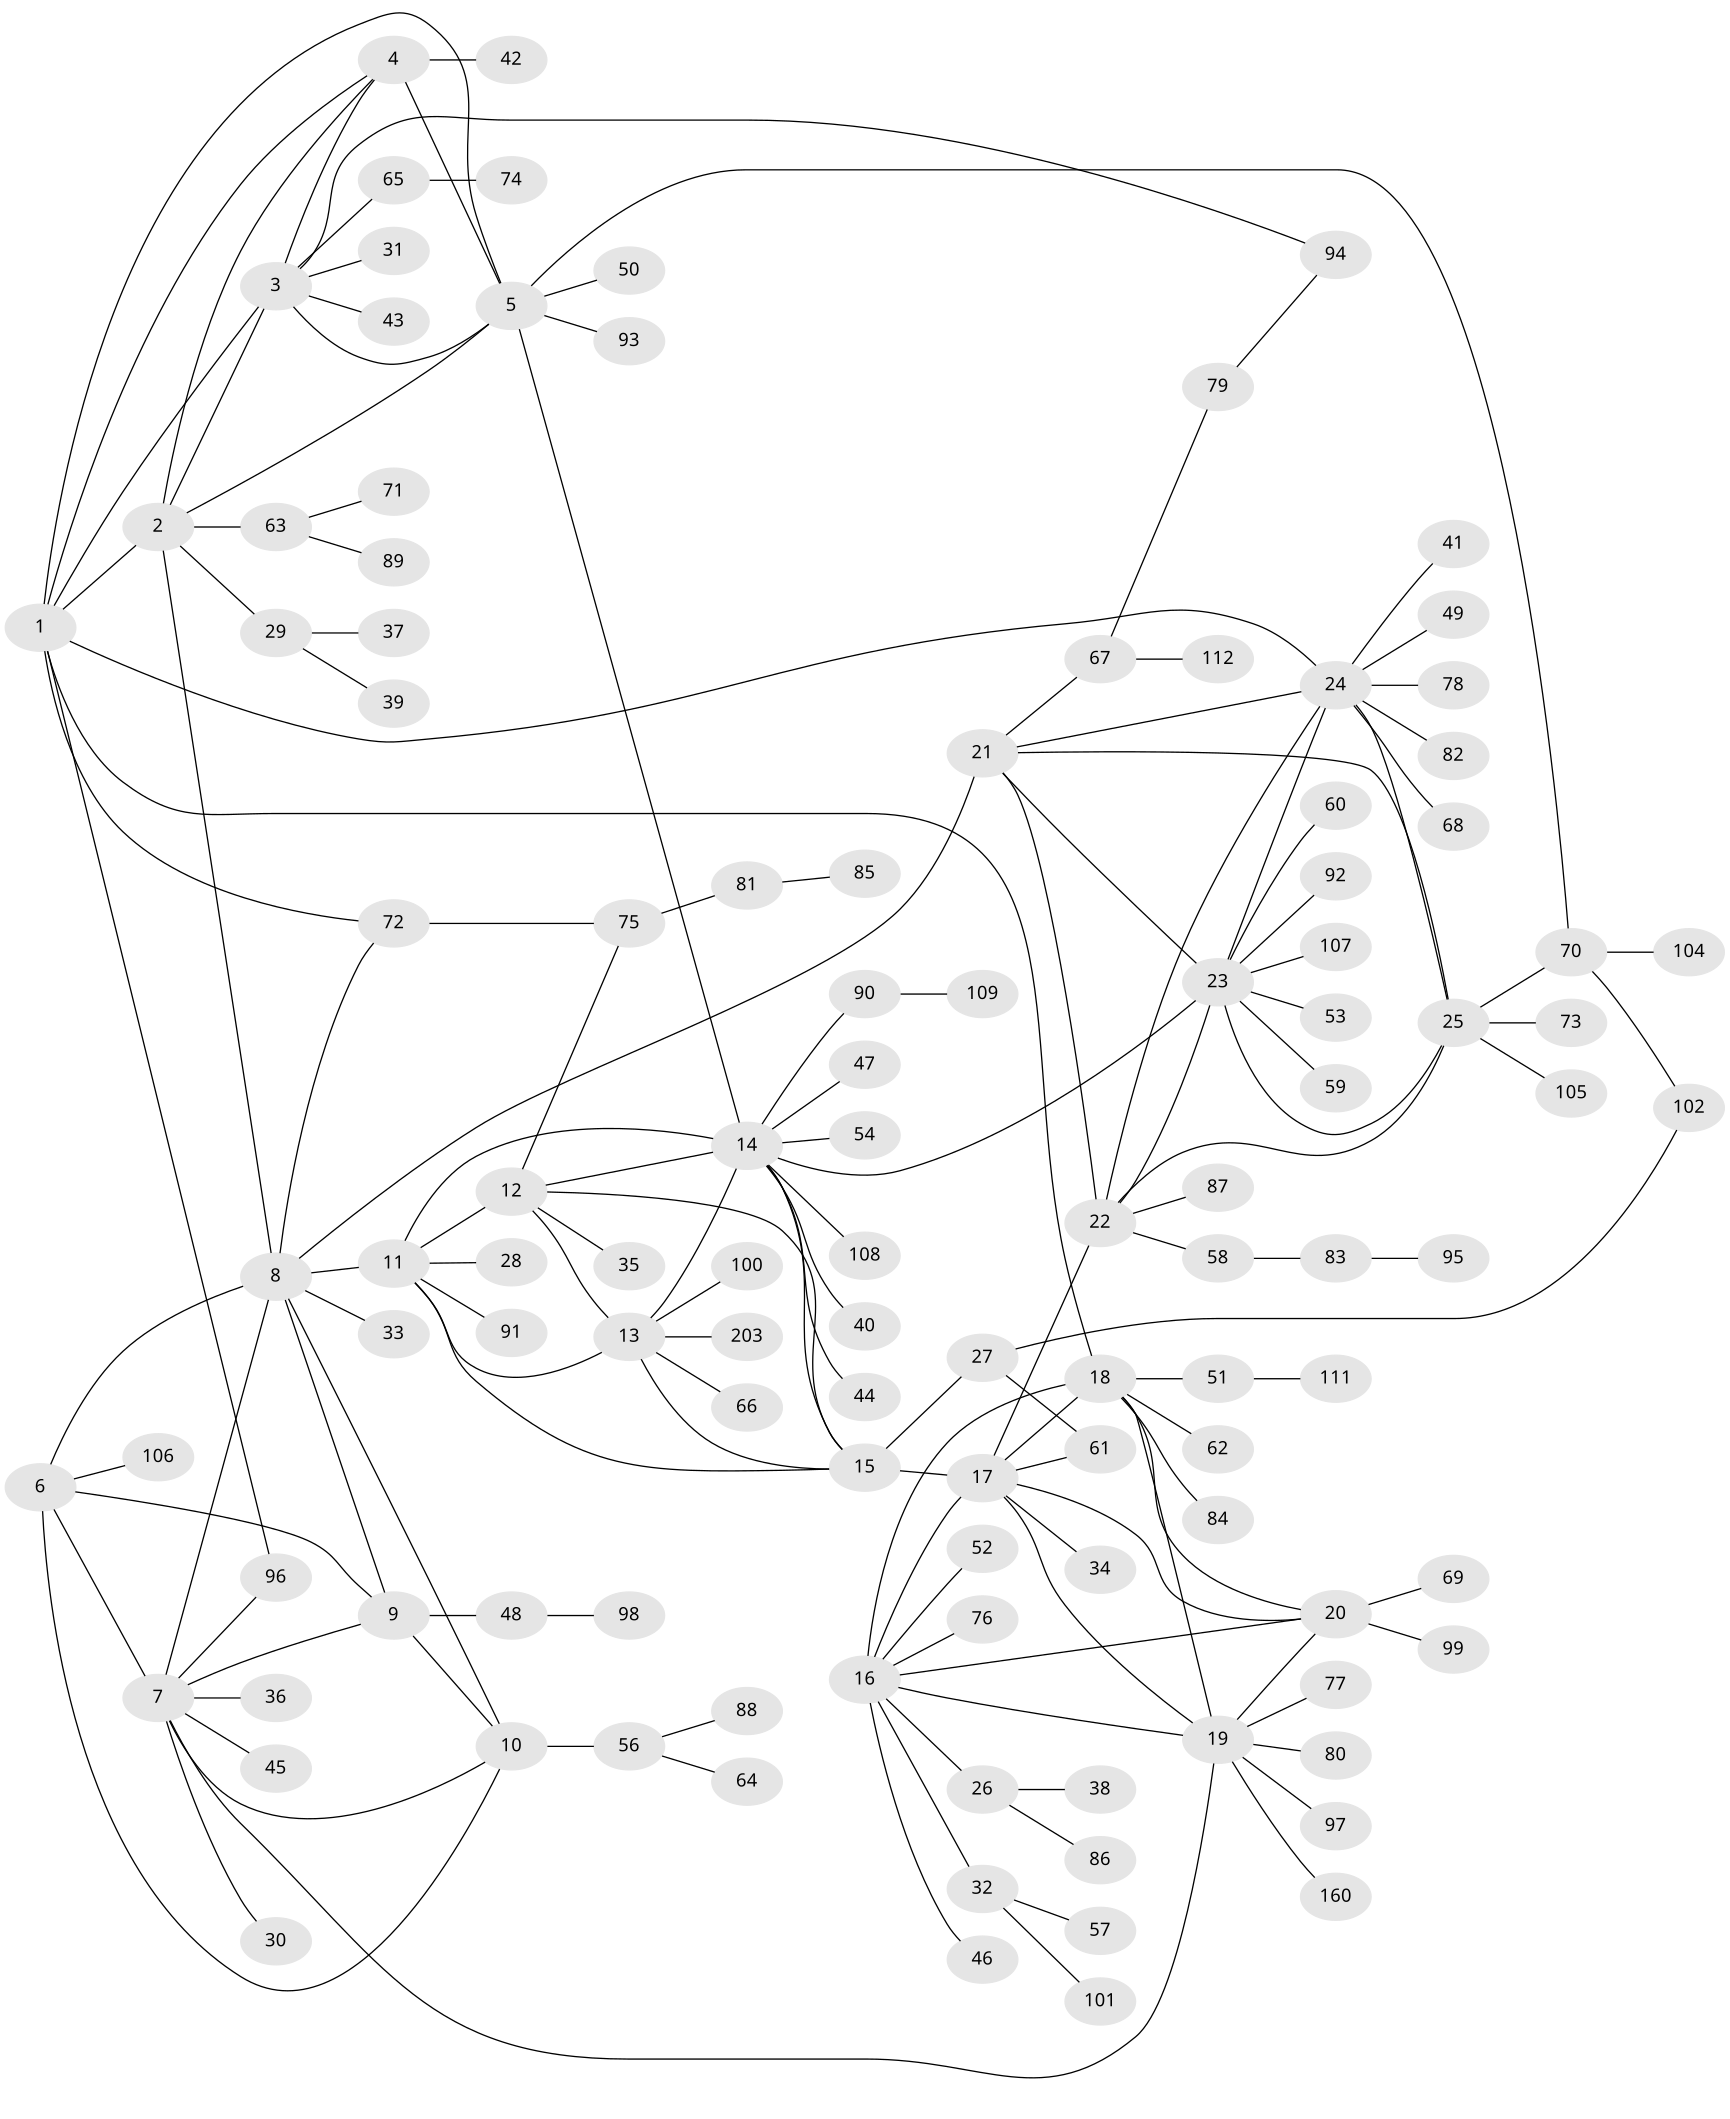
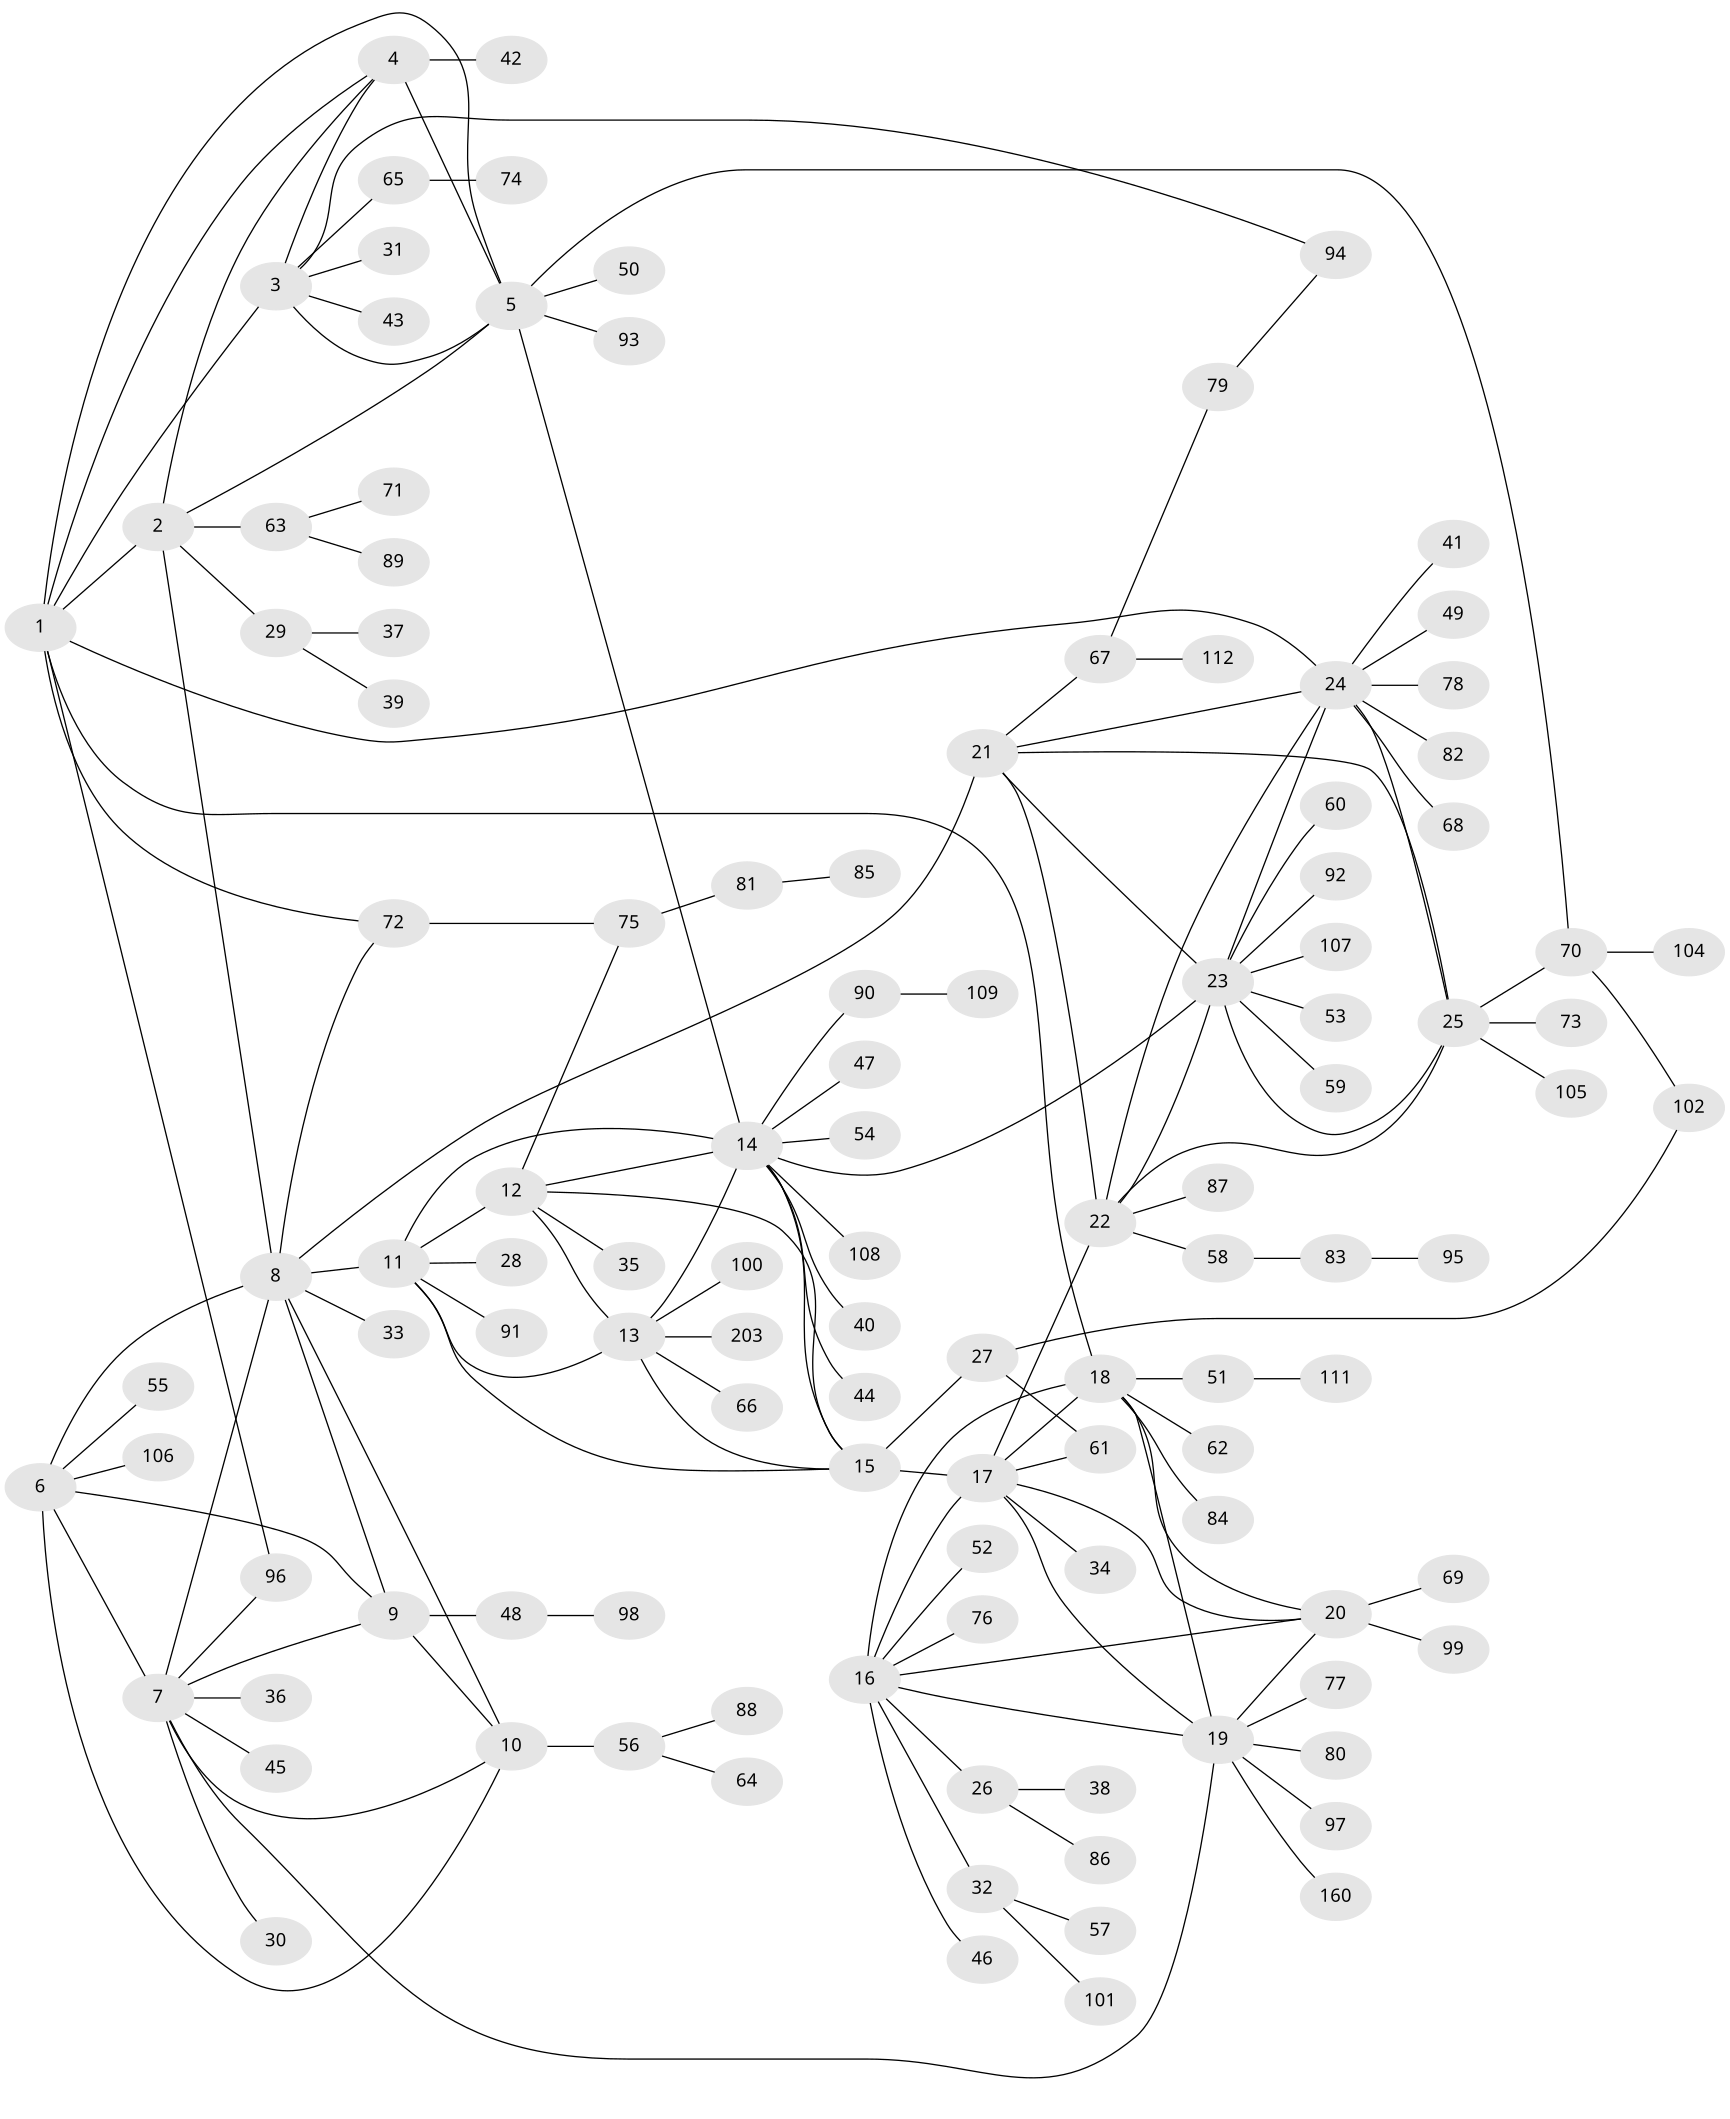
(217, 407) -> none
none -> (158, 1387)
